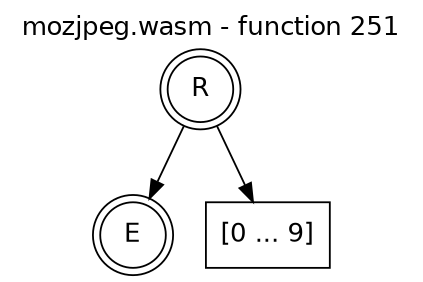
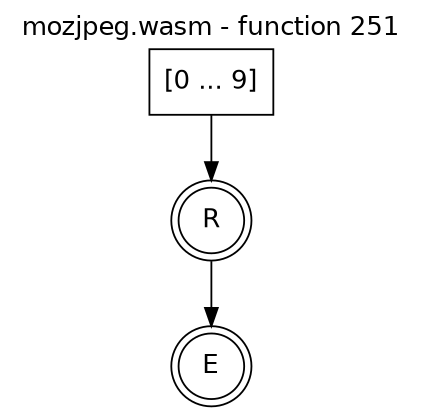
(231, 156) -> (211, 139)
